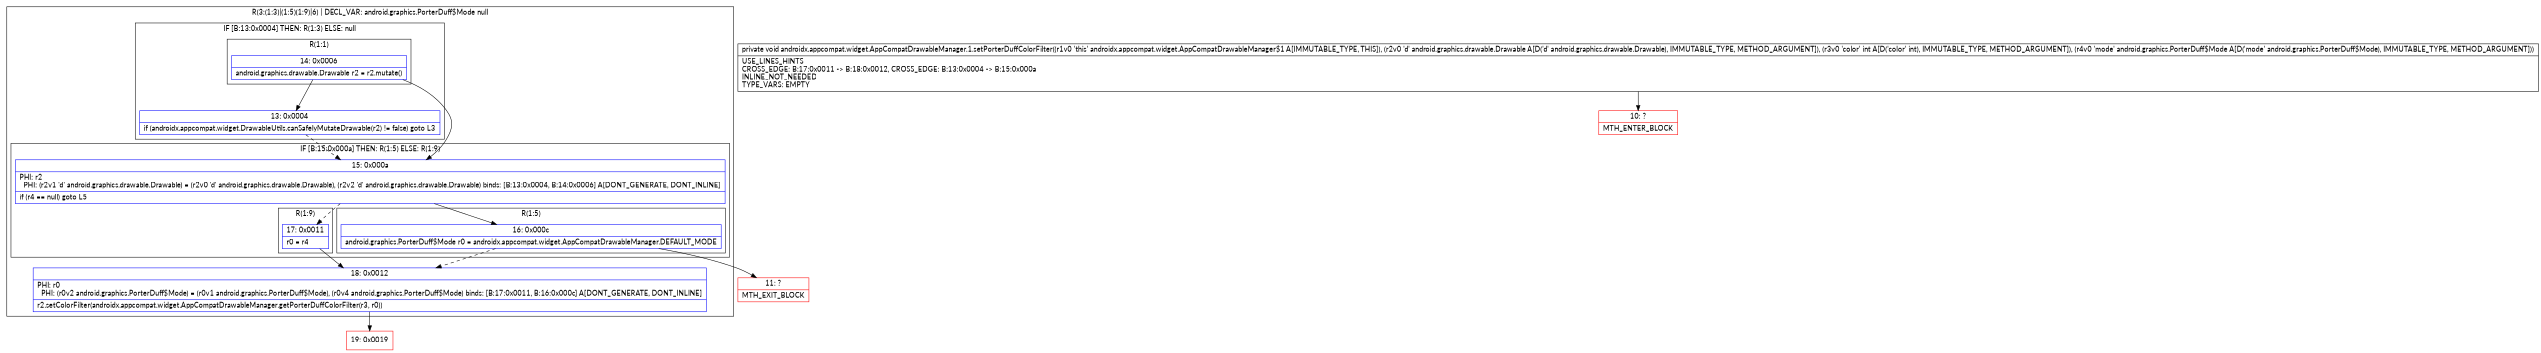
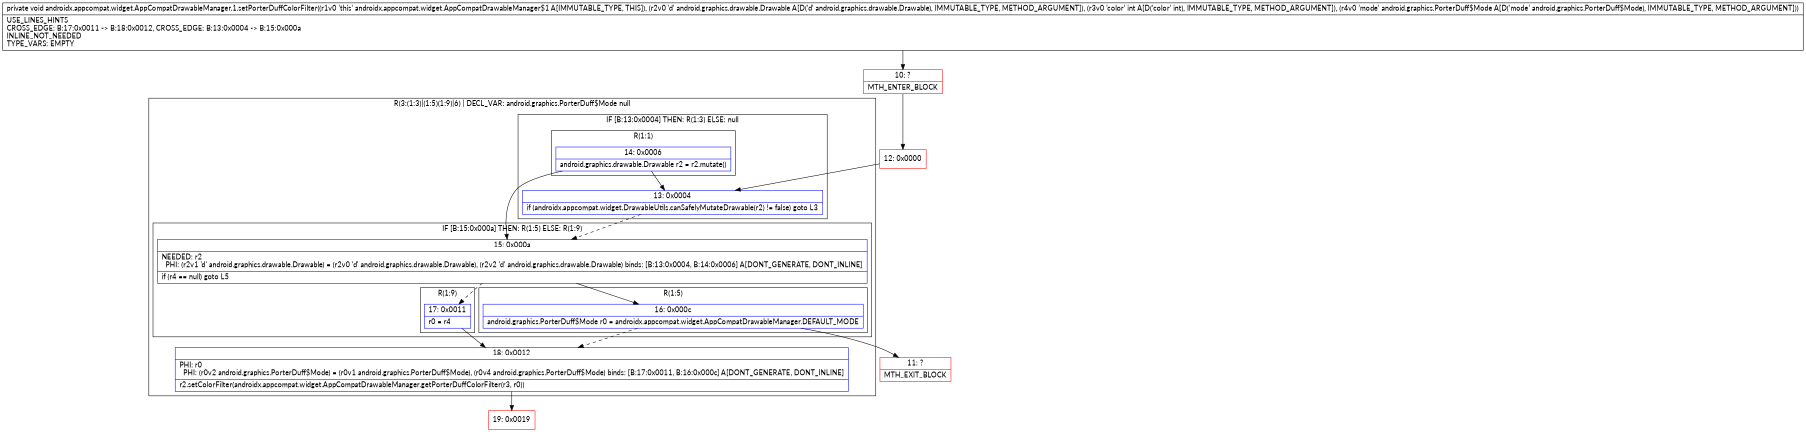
none -> (903, 159)
(32, 178) -> (183, 257)
